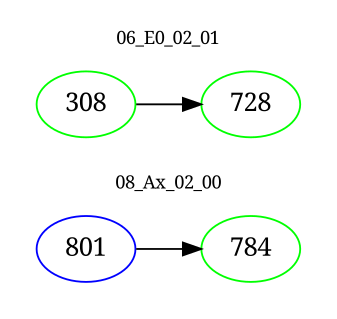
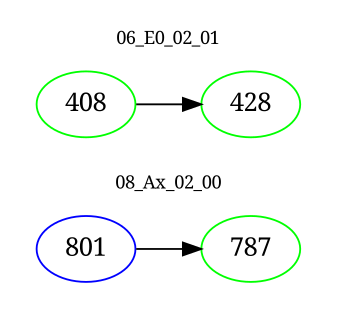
(86, 104) -> (86, 104)
(251, 104) -> (251, 104)
(251, 249) -> (251, 249)
